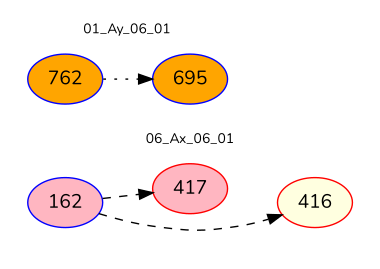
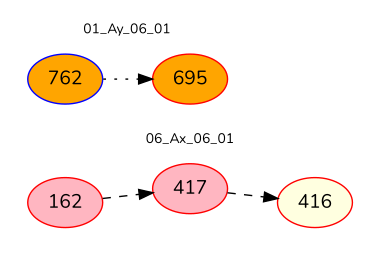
(190, 79) -> (190, 79)
(65, 203) -> (65, 203)
(183, 230) -> (246, 195)
